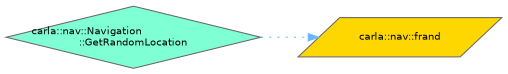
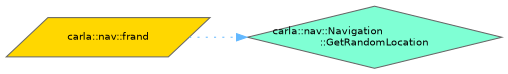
(285, 37) -> (213, 37)
